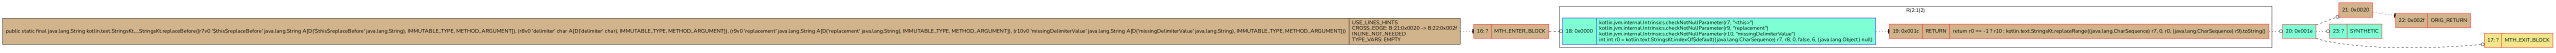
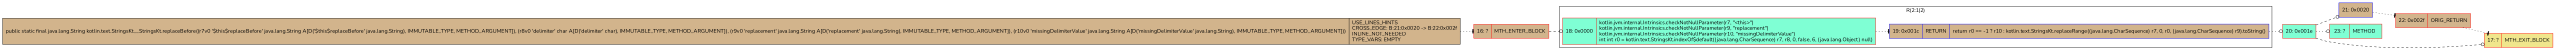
(2356, 10) -> (2356, 10)
none -> (2475, 30)
(1719, 31) -> (1719, 31)
(2079, 31) -> (2079, 31)
(2364, 31) -> (2364, 31)
